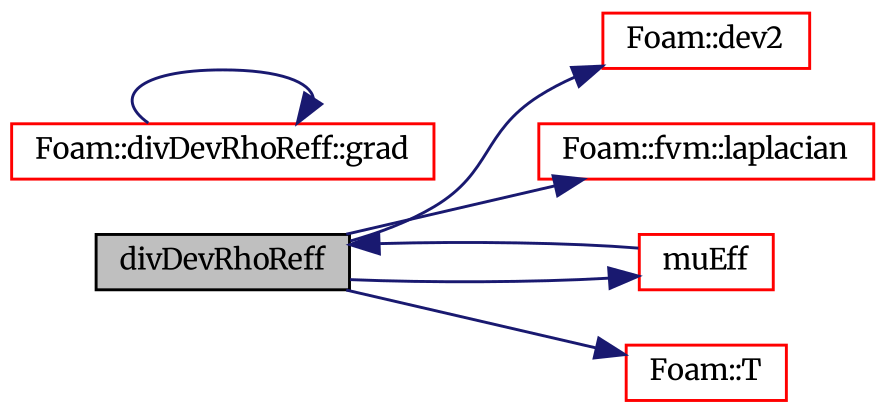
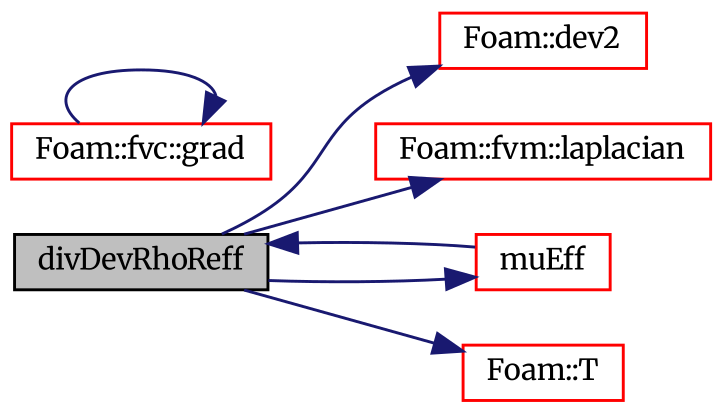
(223, 151) -> (141, 151)
